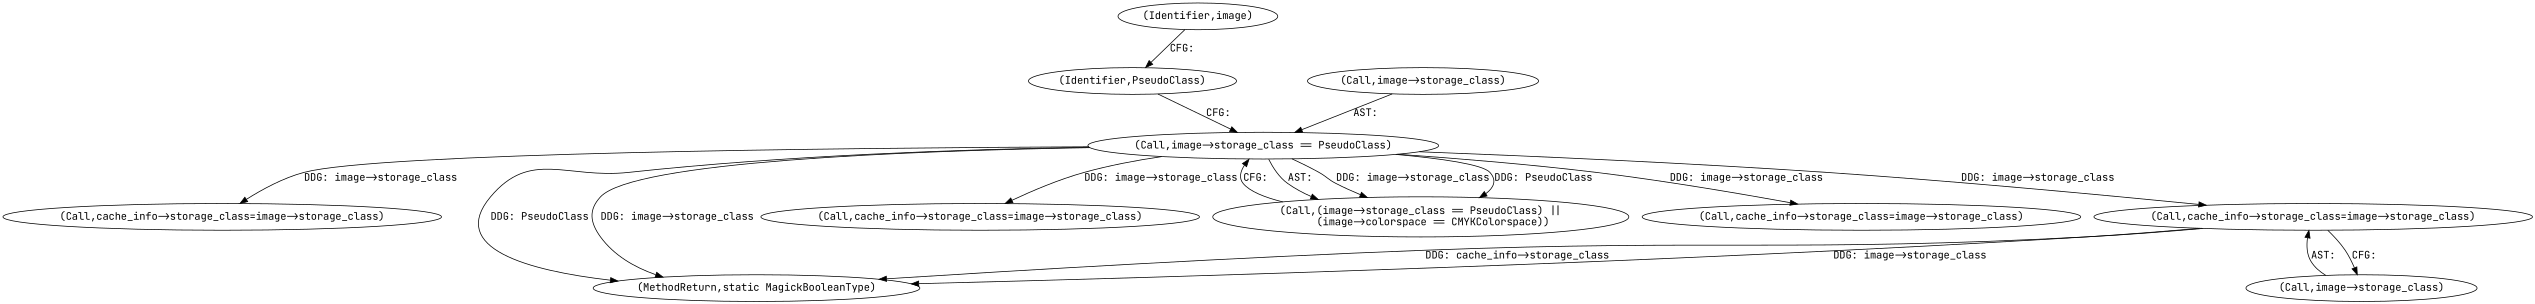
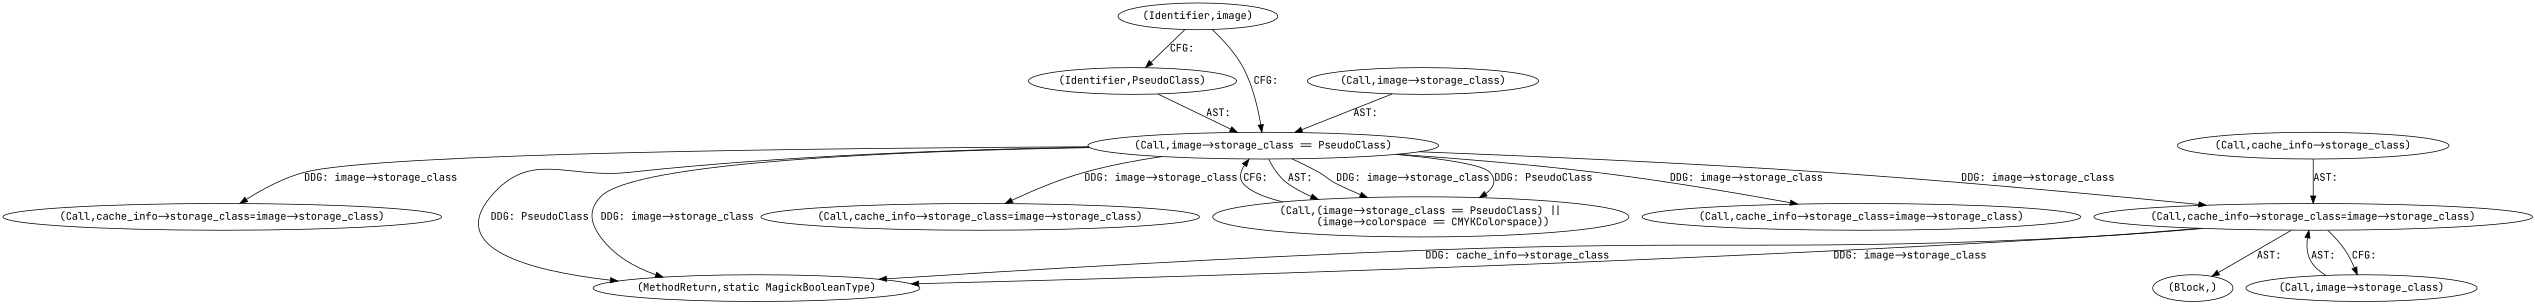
none -> (1246, 73)
(1222, 113) -> (1222, 113)
none -> (2313, 146)
none -> (2193, 288)
